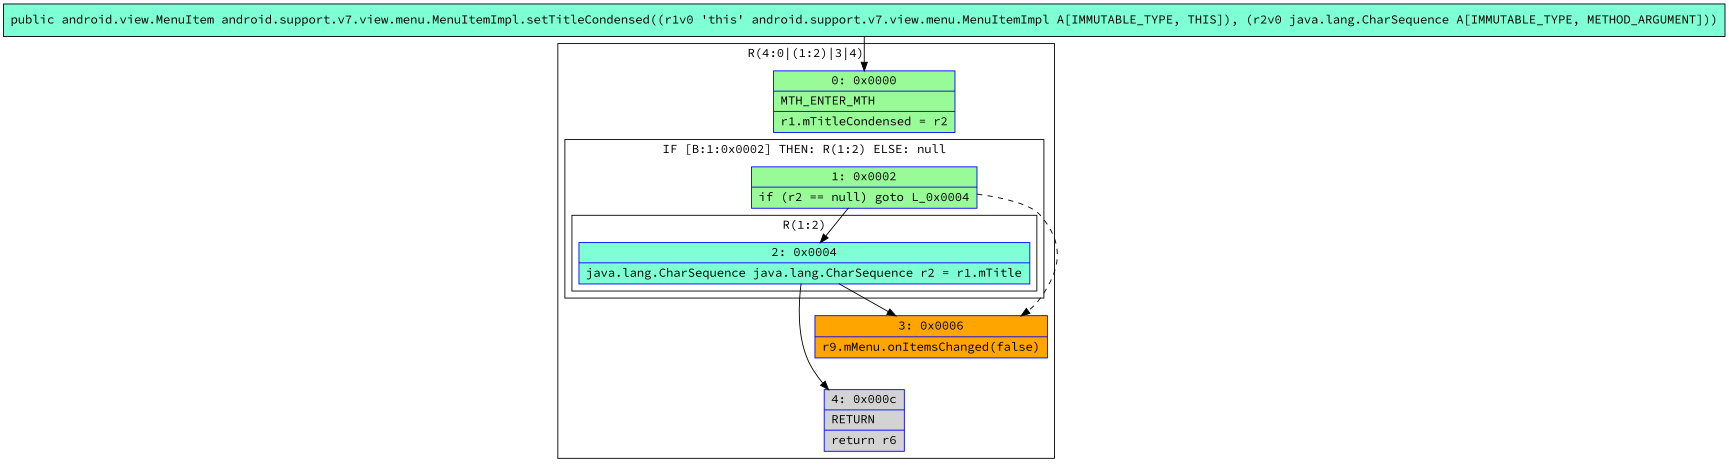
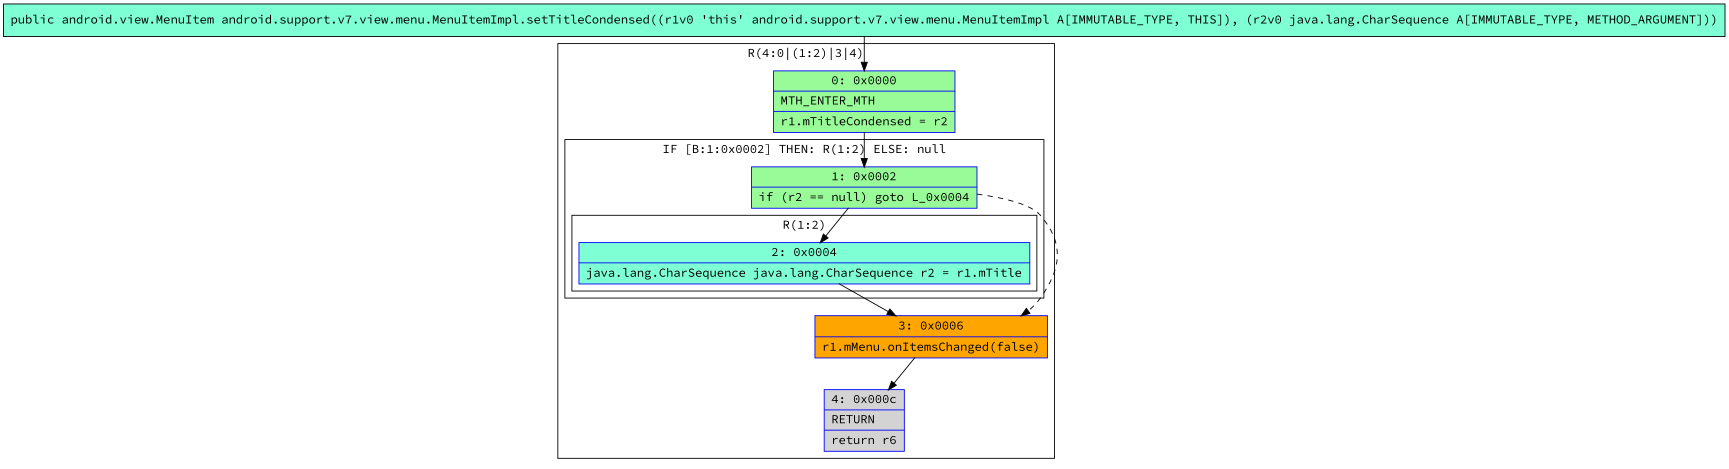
none -> (864, 145)
(801, 336) -> (905, 370)
(931, 347) -> (931, 347)
